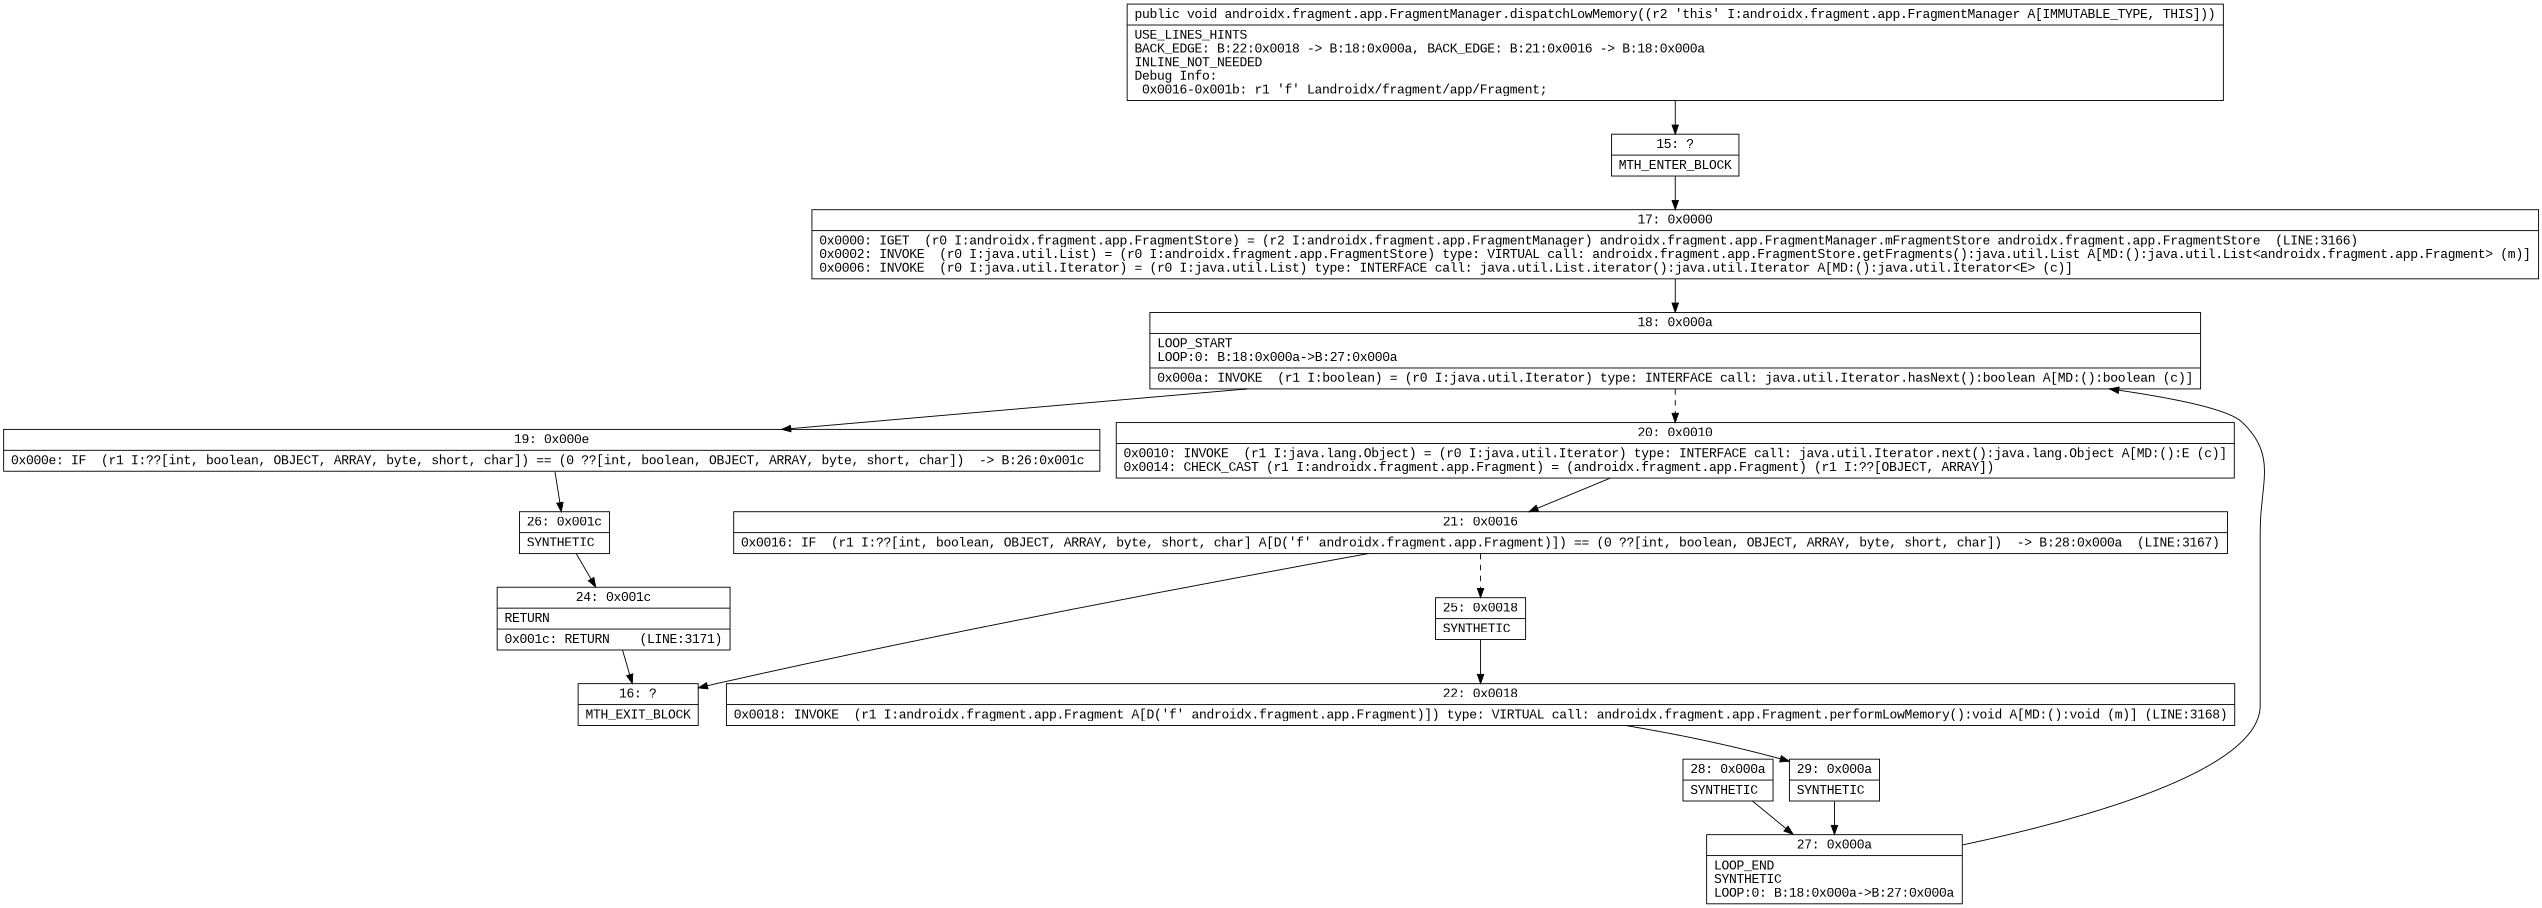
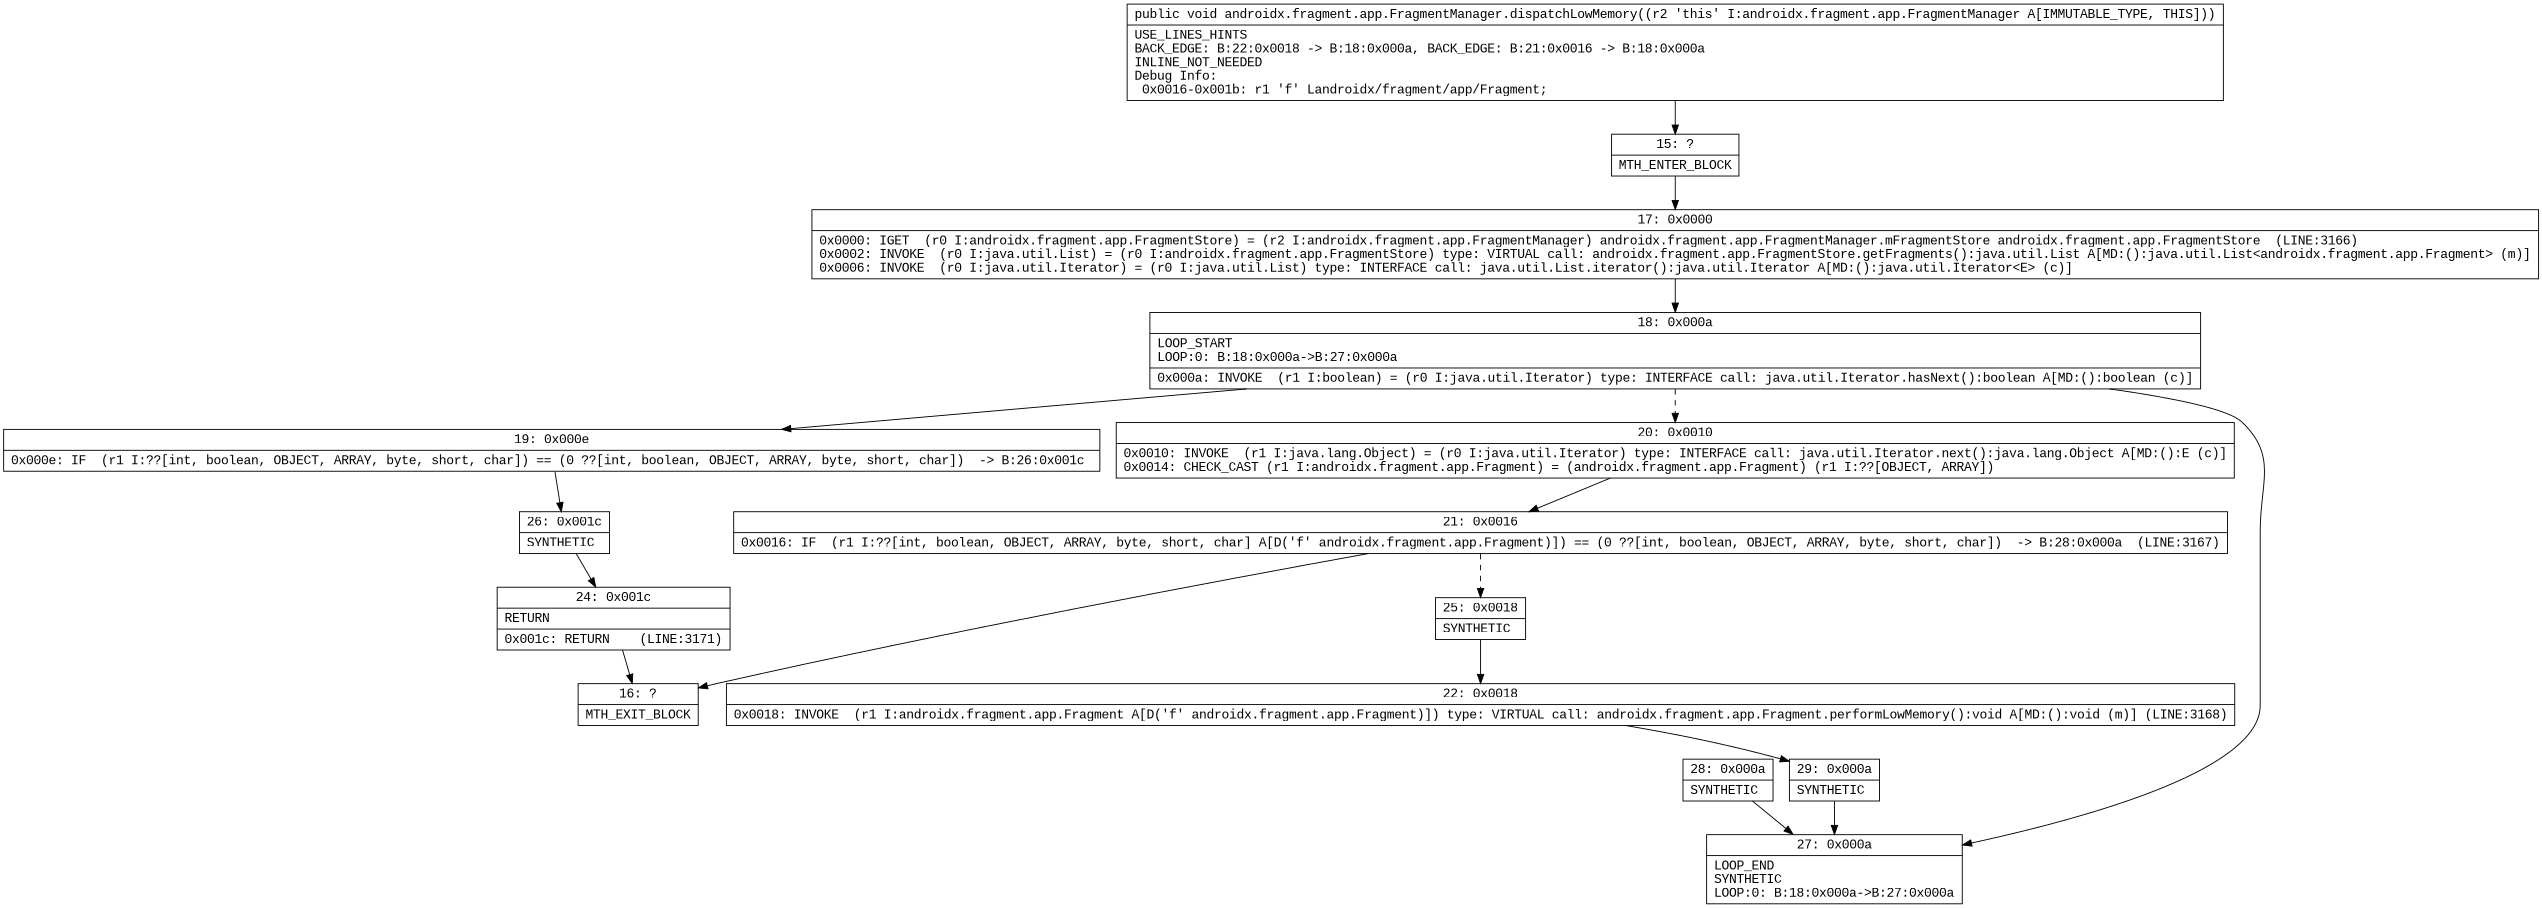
(2260, 667) -> (2260, 658)
